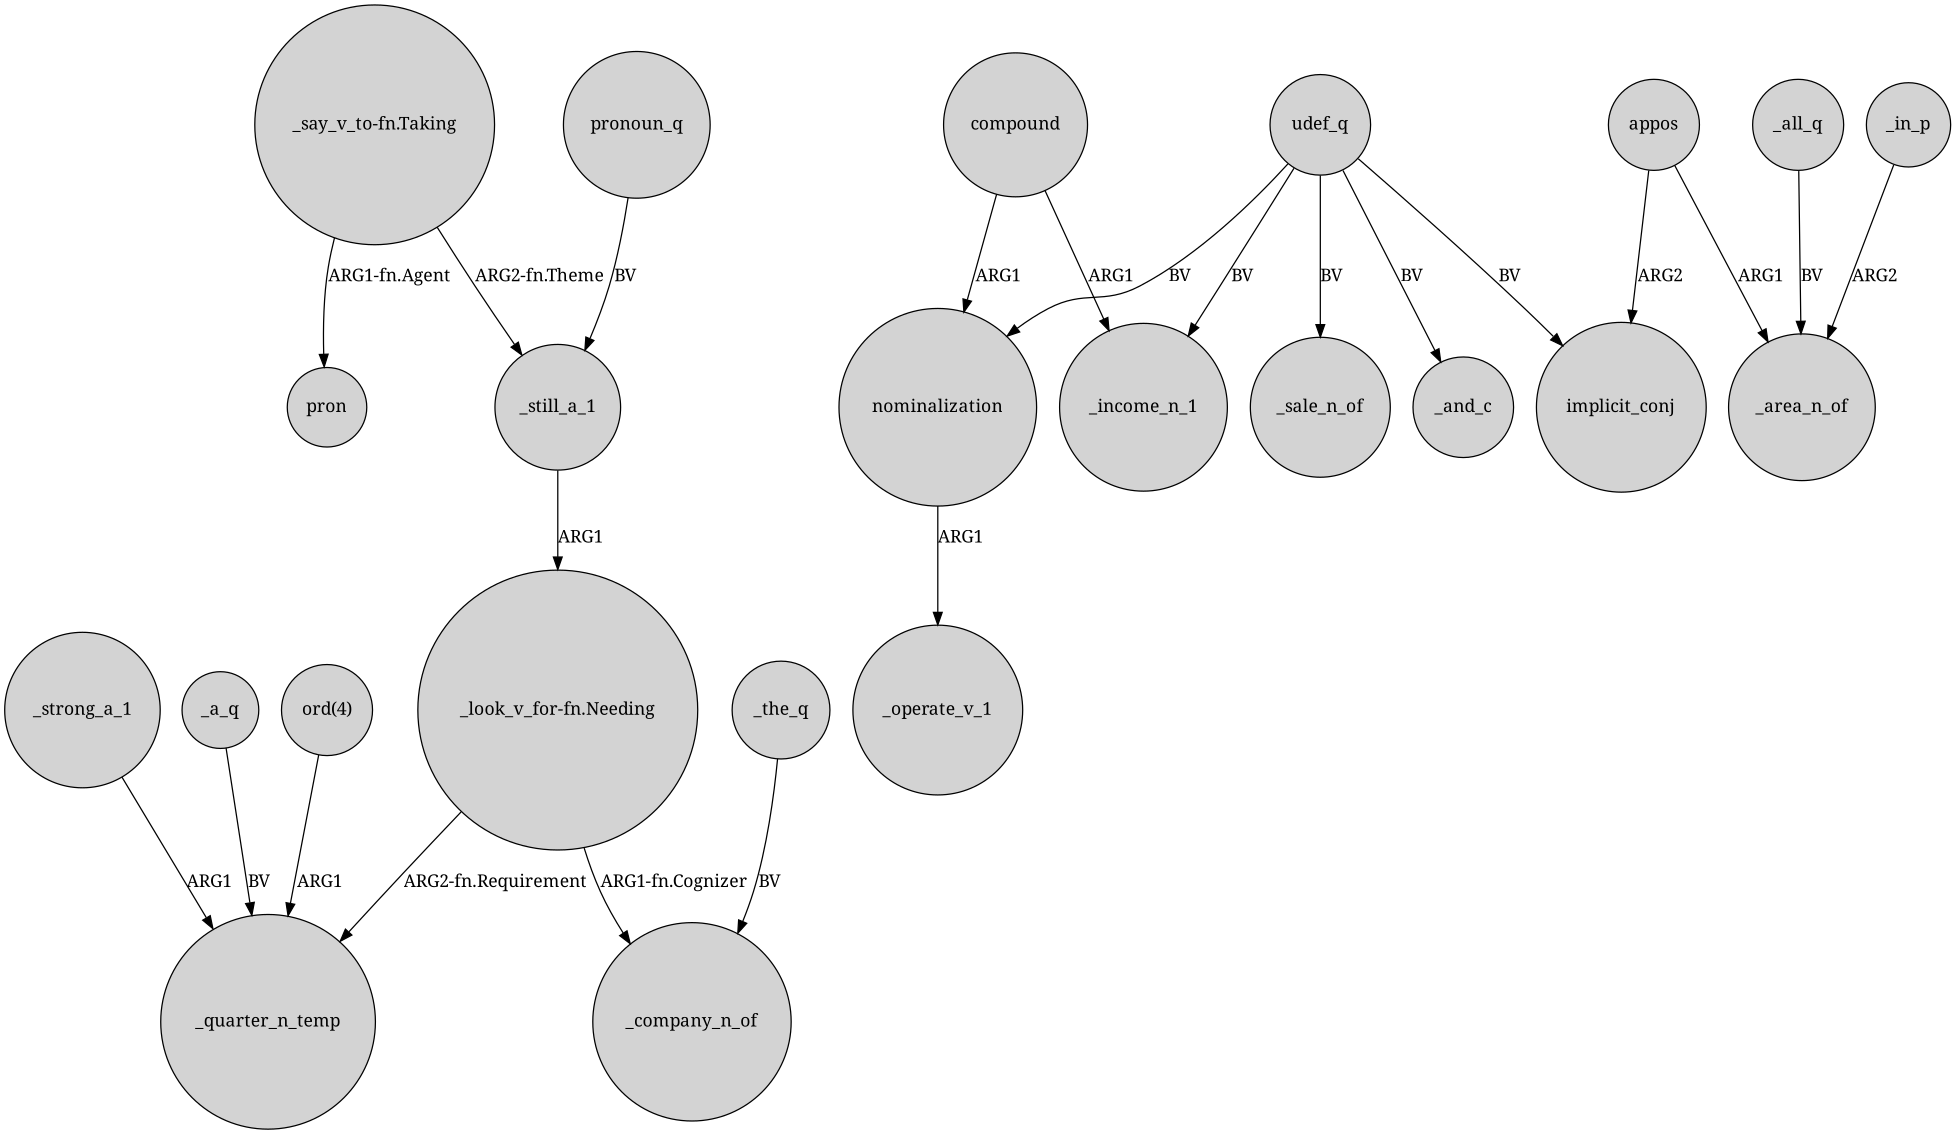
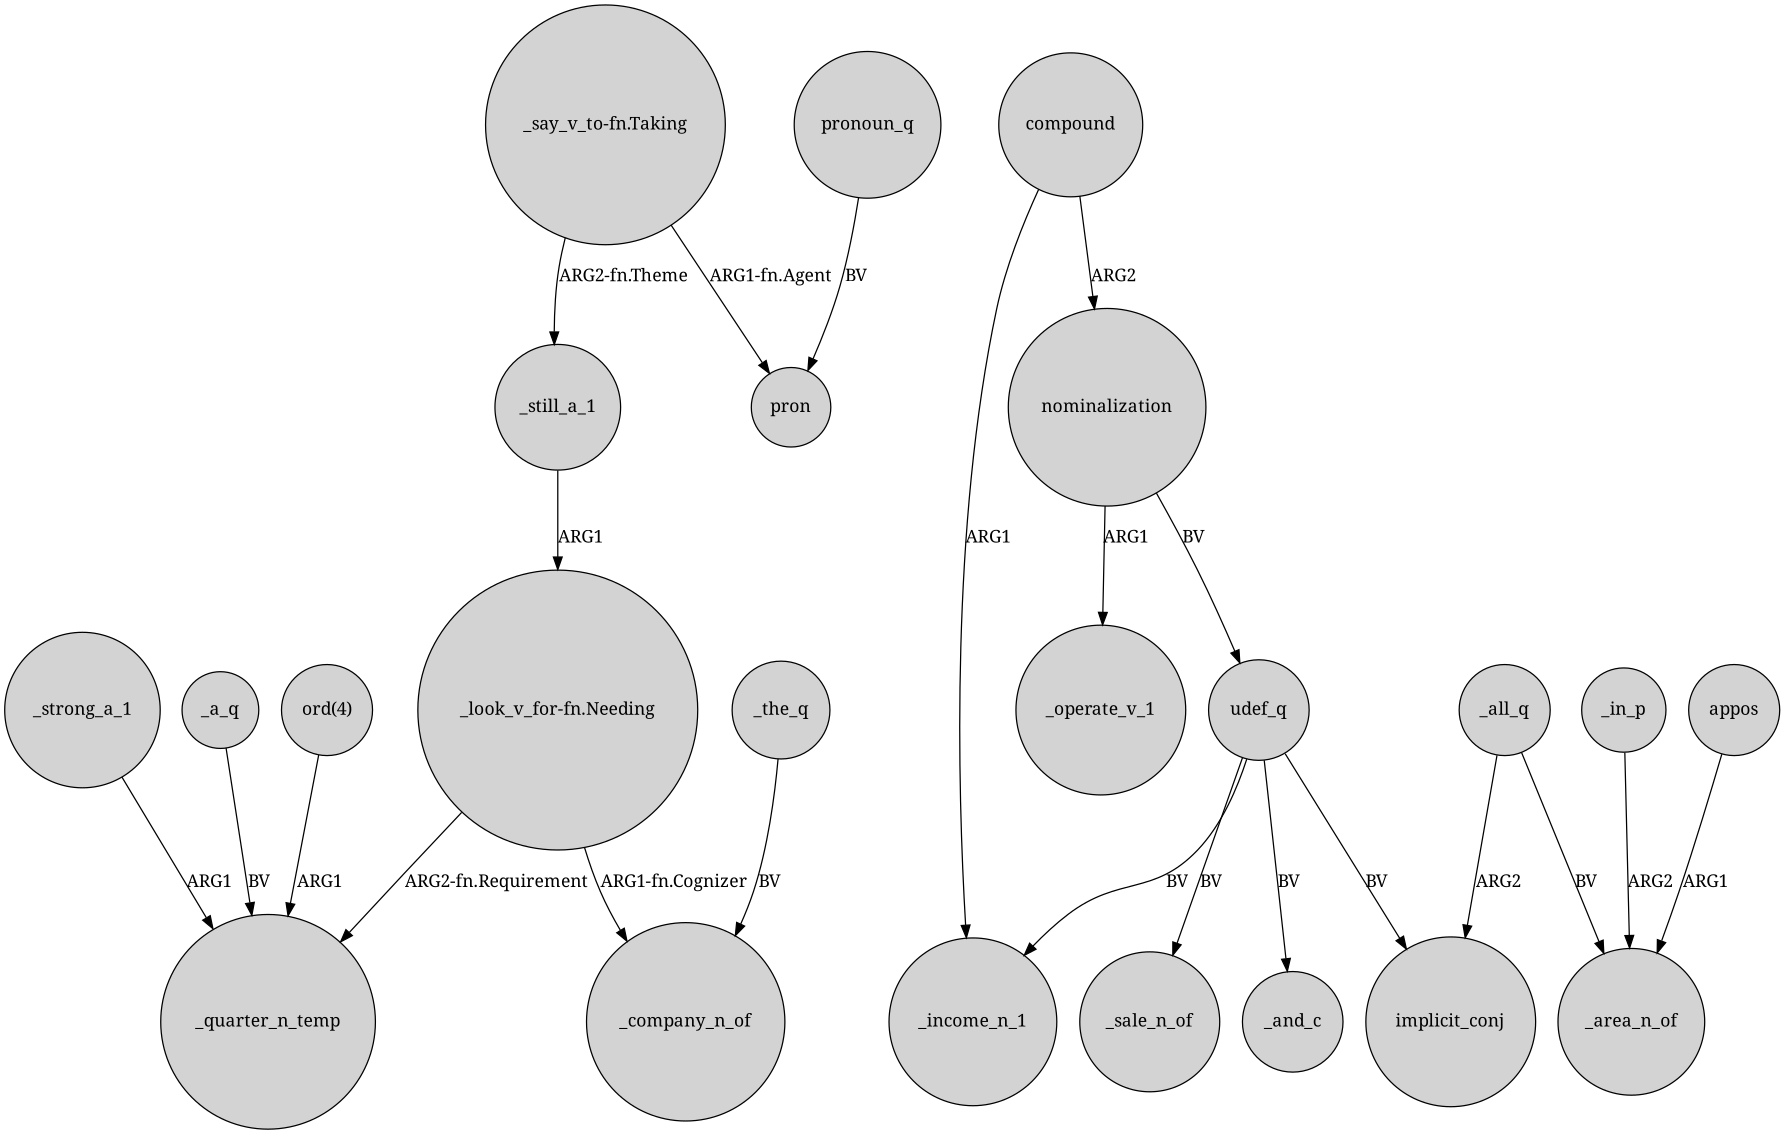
(1641, 240) -> (1482, 840)
(614, 269) -> (842, 280)
(1166, 270) -> (1198, 571)
(999, 277) -> (1114, 277)
